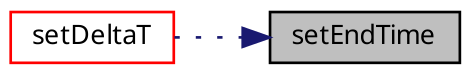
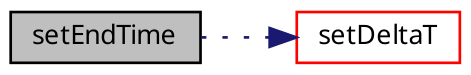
(208, 37) -> (235, 37)
